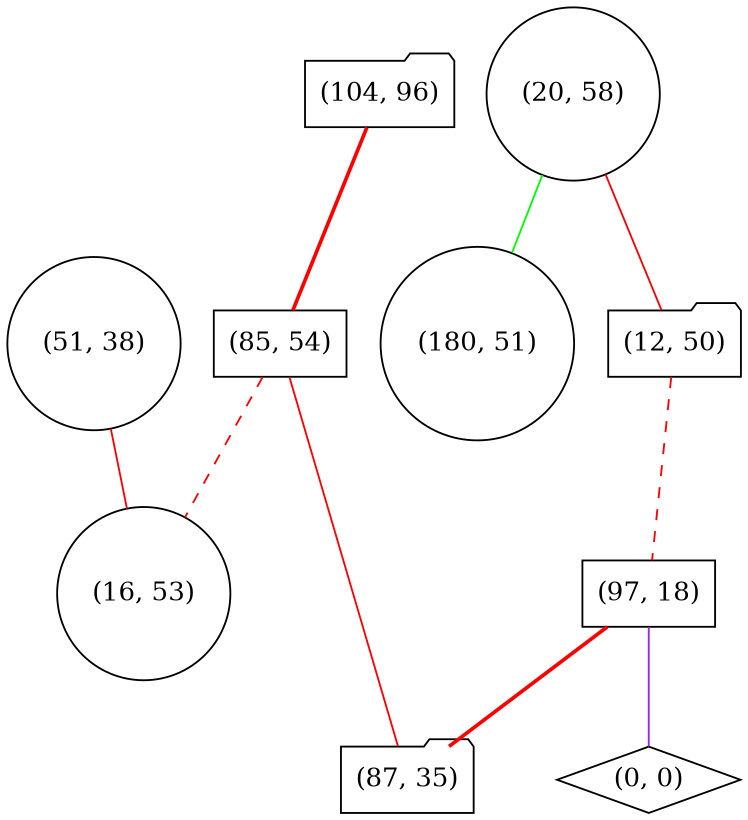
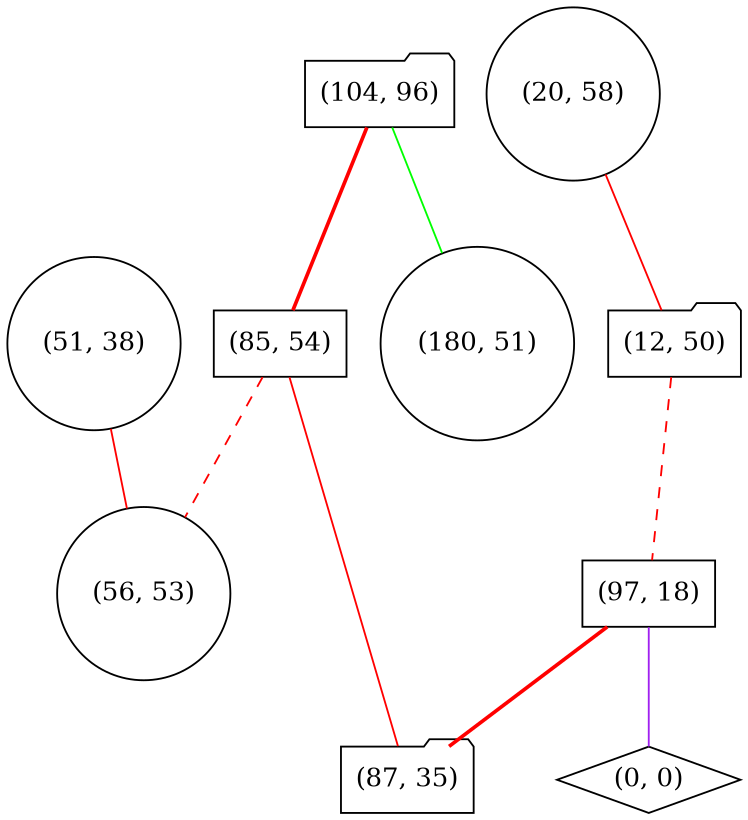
(527, 214) -> (417, 190)
(144, 594) -> (144, 594)
